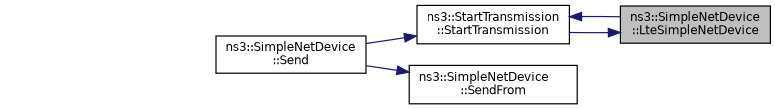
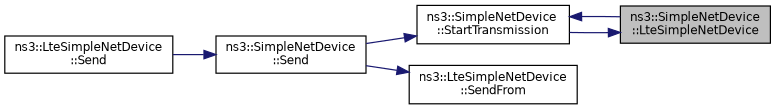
(493, 25) -> (493, 25)
none -> (89, 55)
(493, 85) -> (493, 85)
